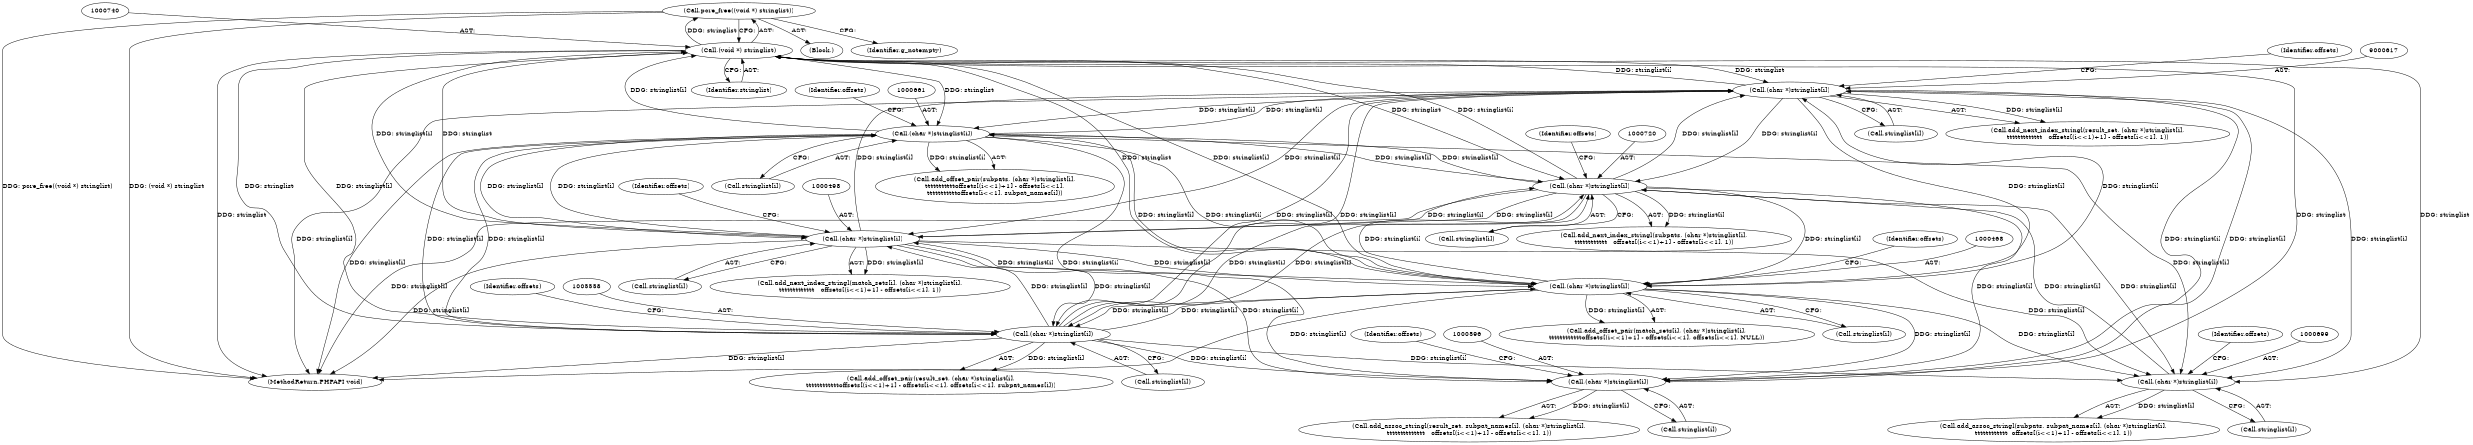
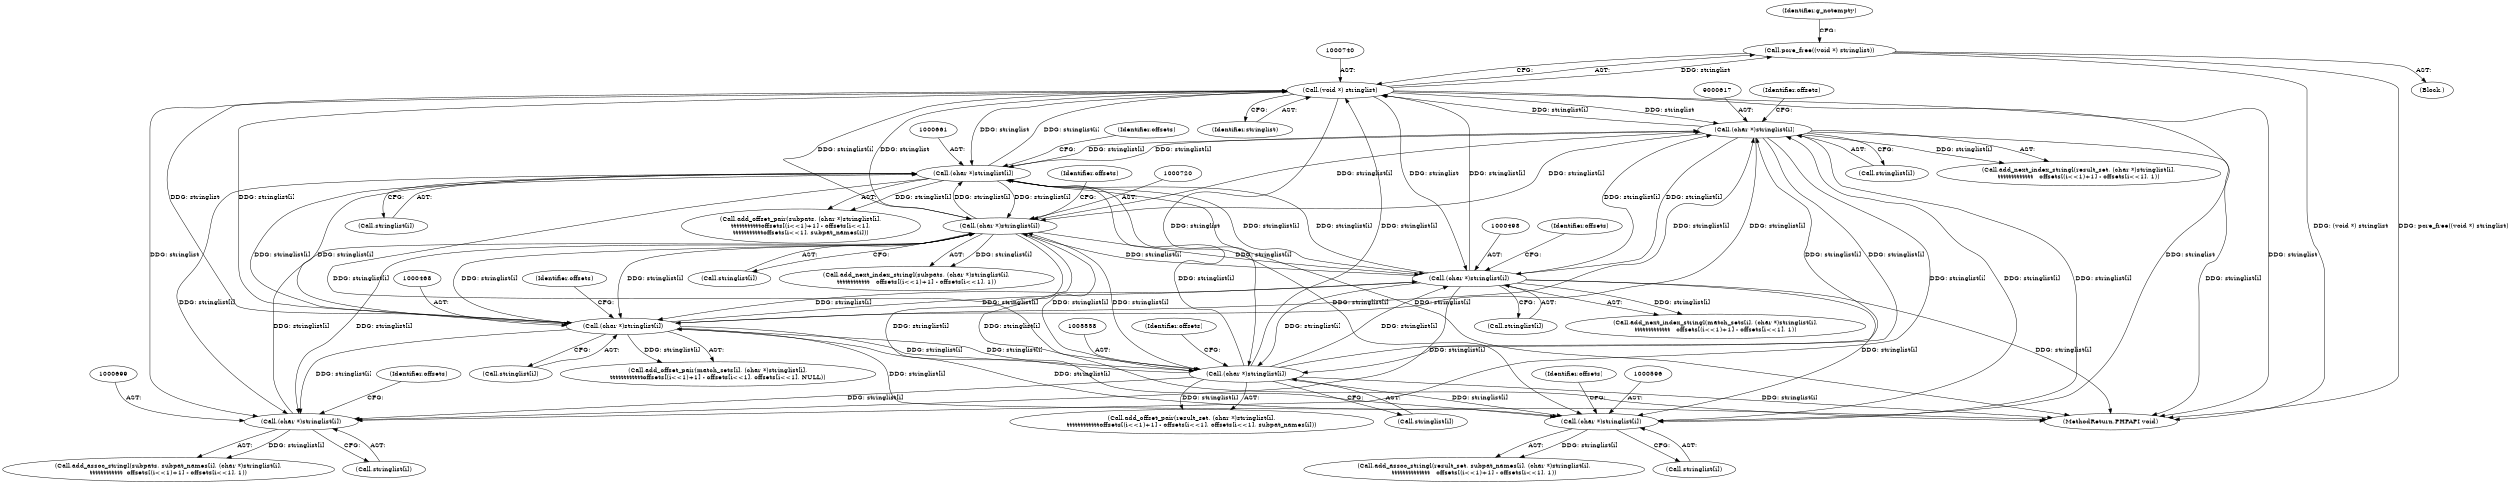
(822, 30) -> (1820, 28)
